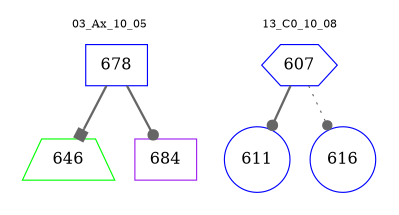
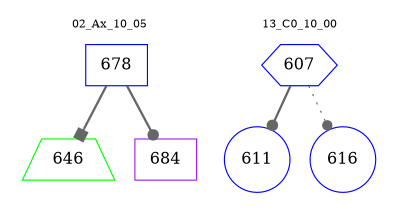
(110, 25) -> (110, 25)
(300, 25) -> (300, 25)
